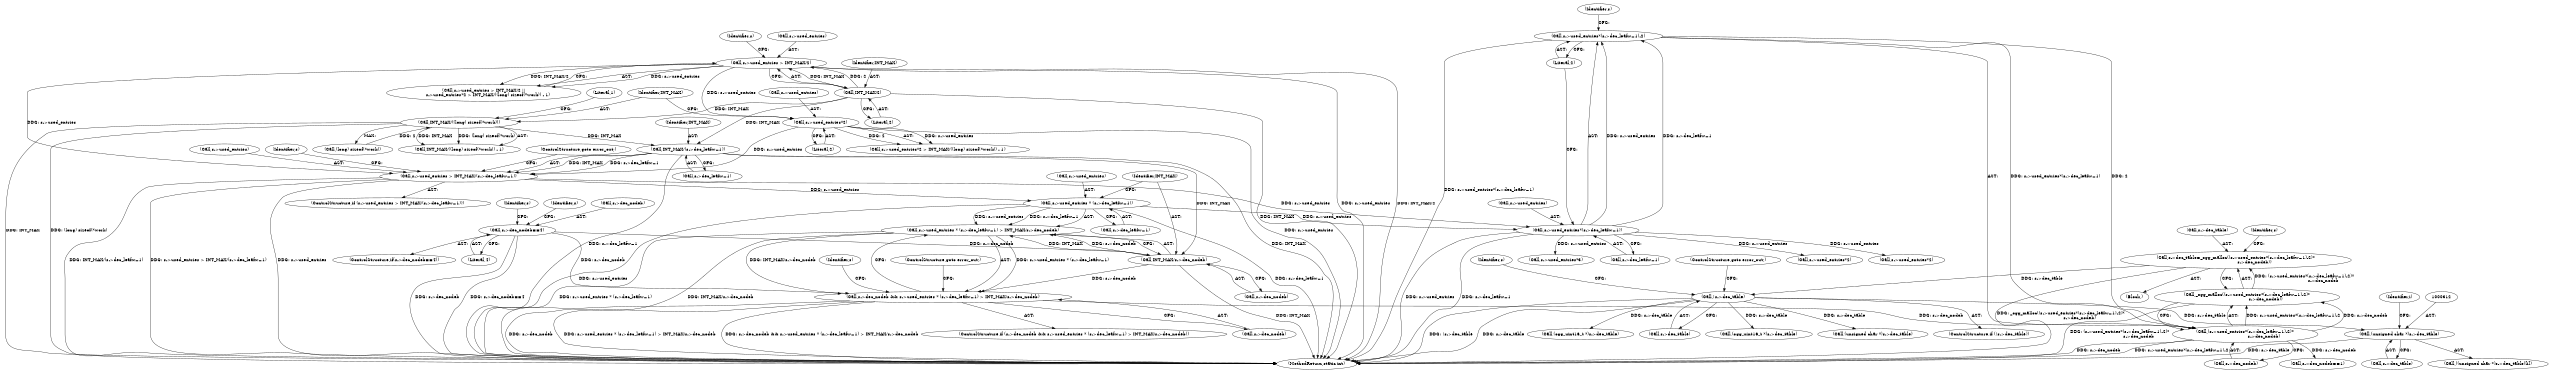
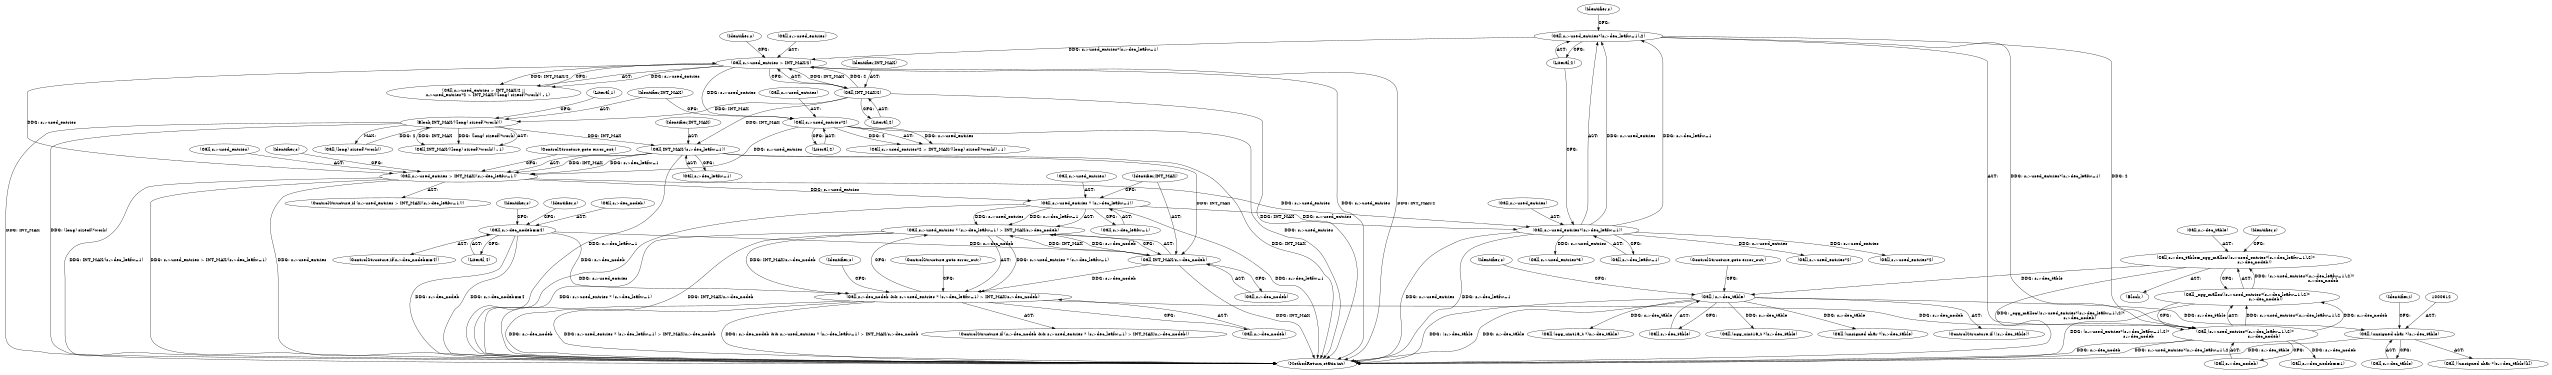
(459, 123) -> (459, 123)
(1444, 171) -> (1175, 45)
